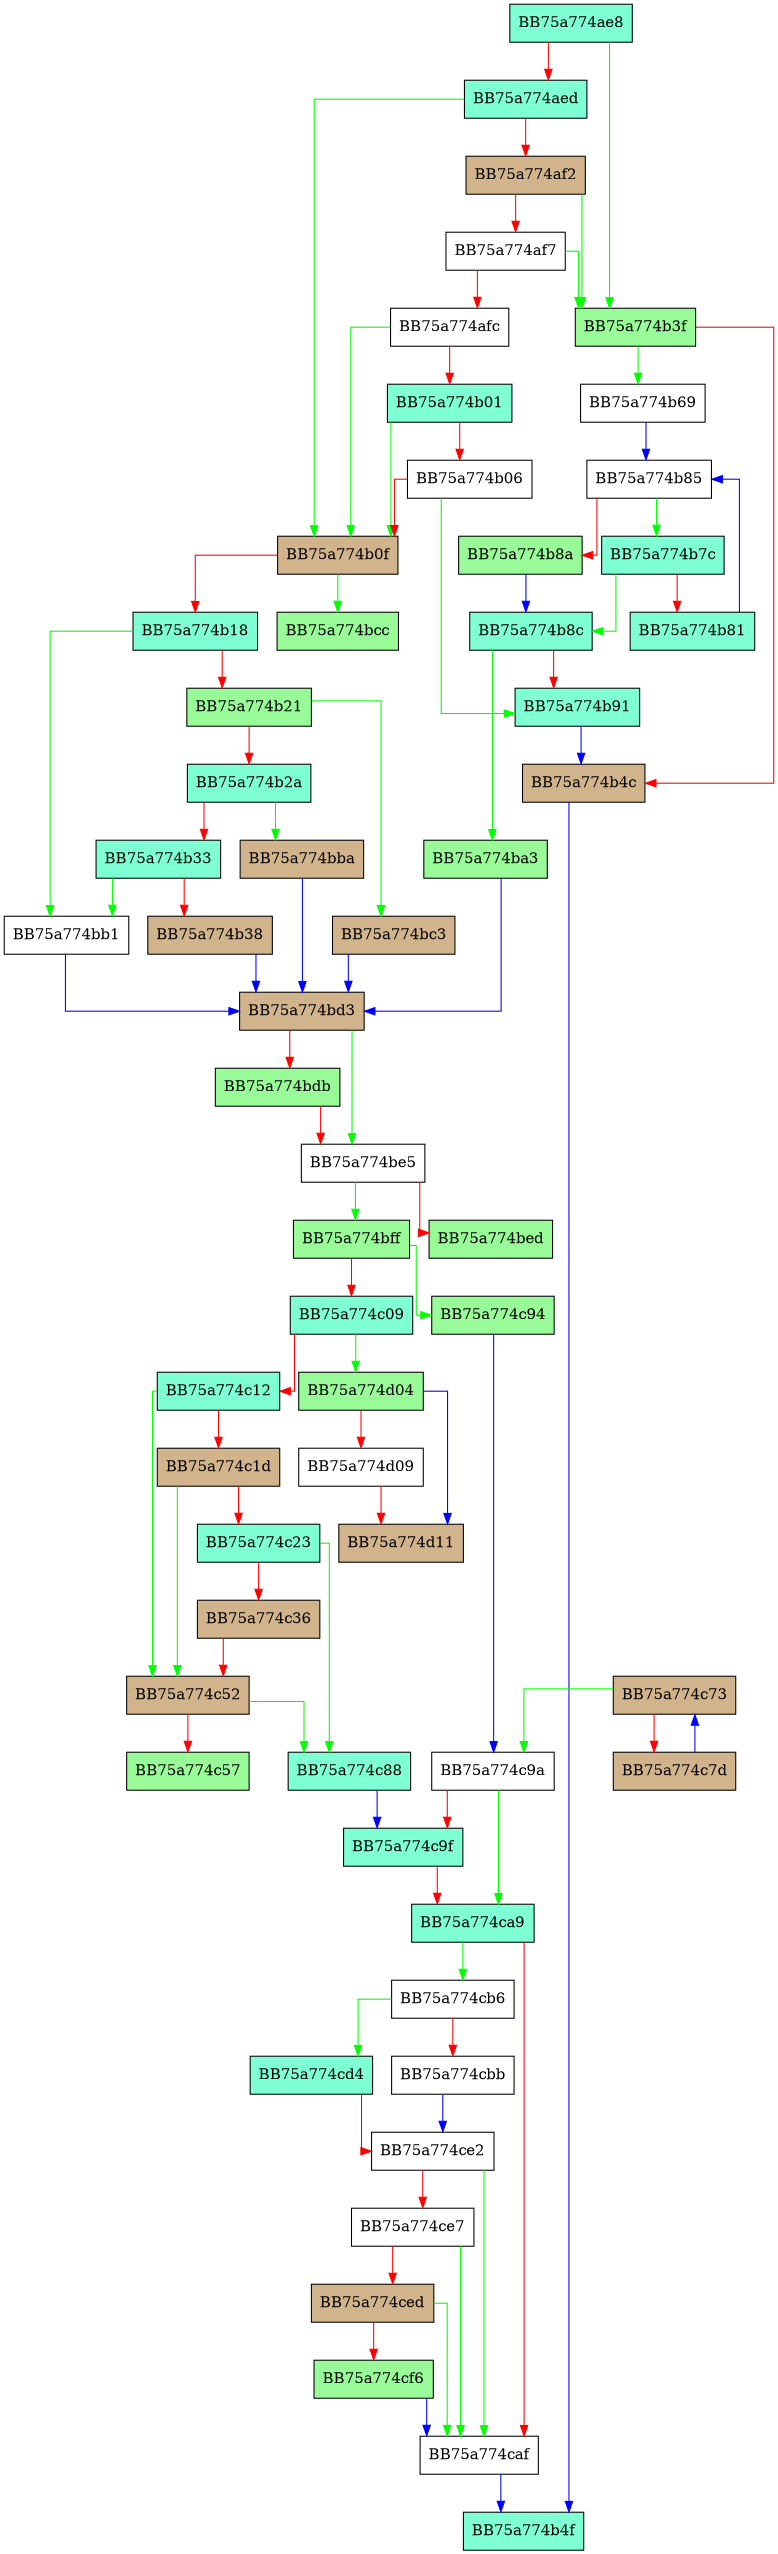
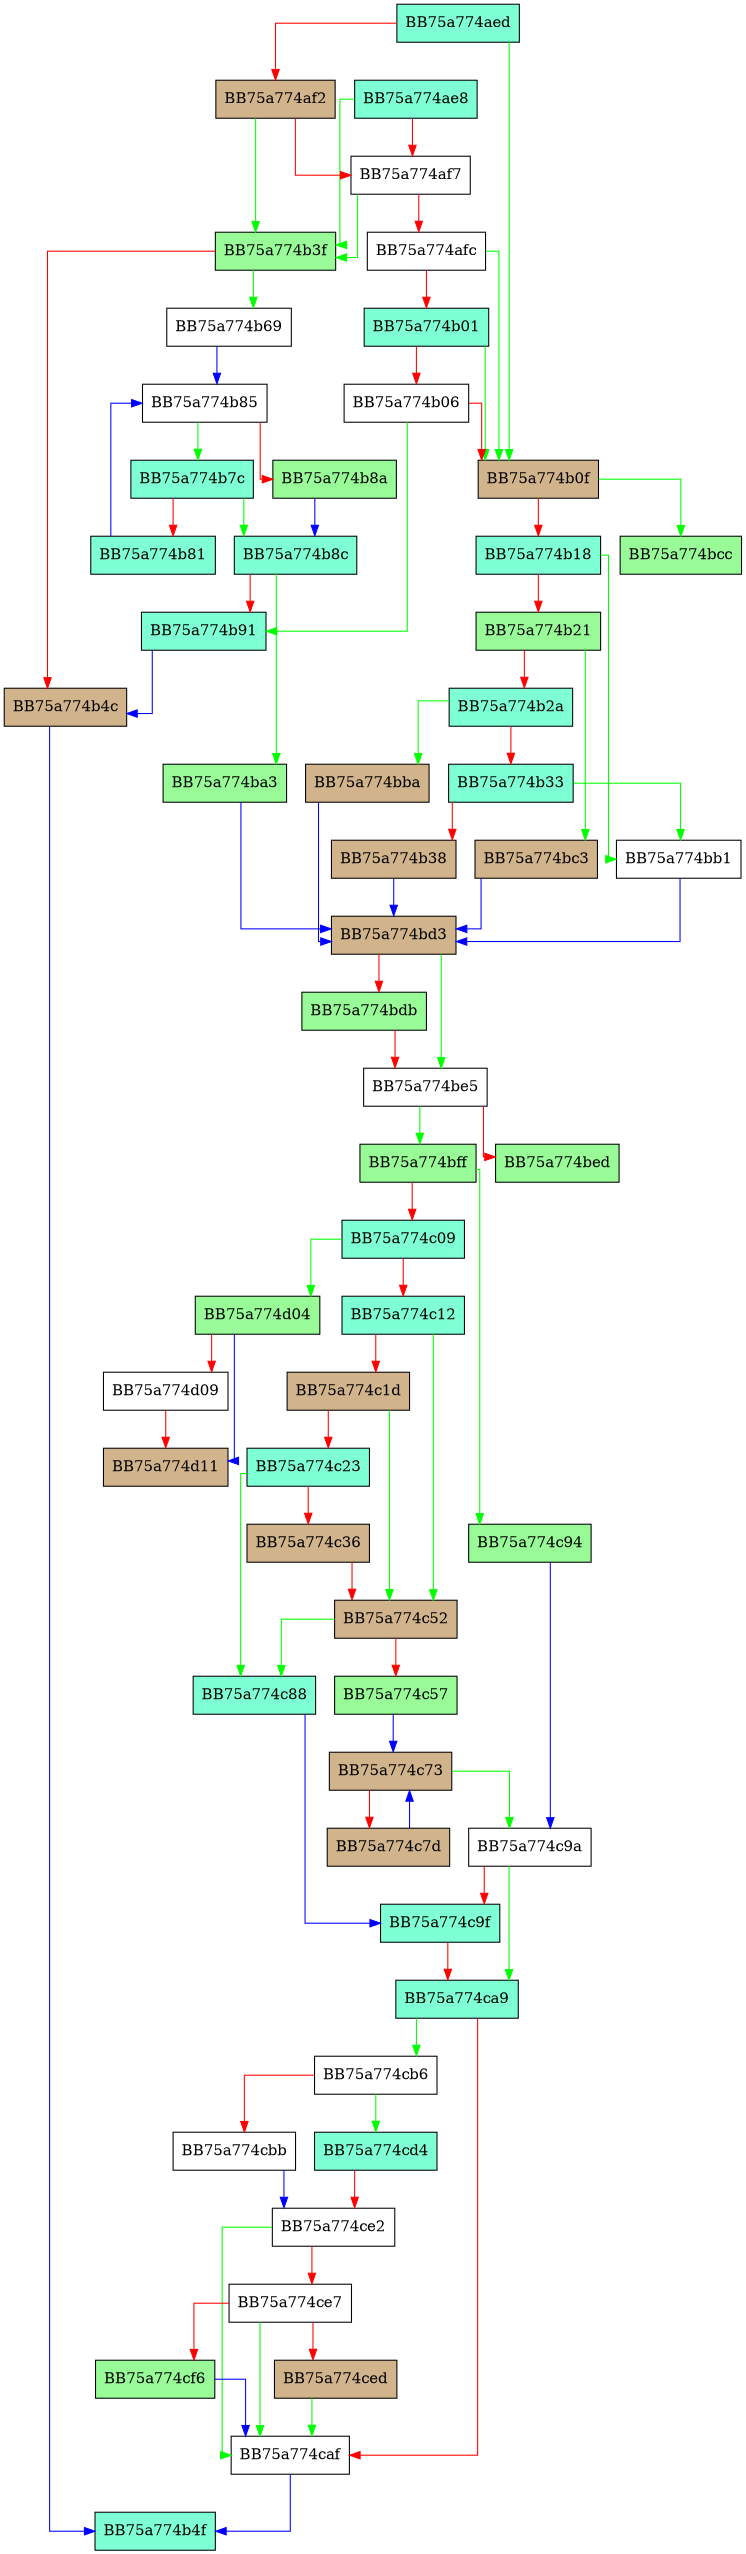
(548, 56) -> (412, 132)
none -> (393, 1728)
(374, 2336) -> (194, 2309)
